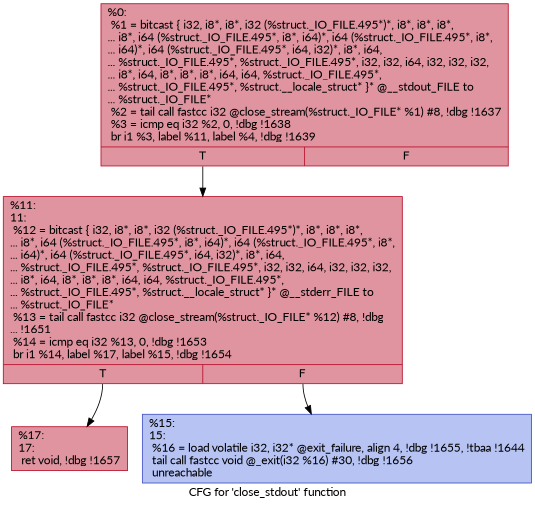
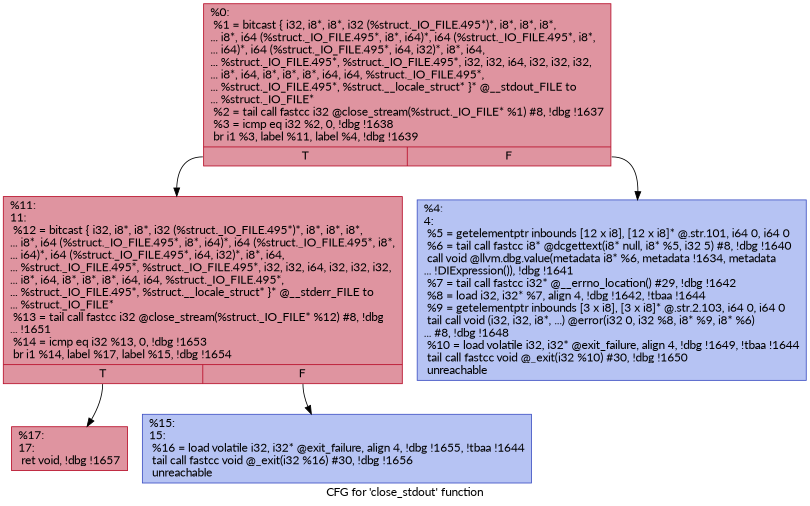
none -> (612, 290)
